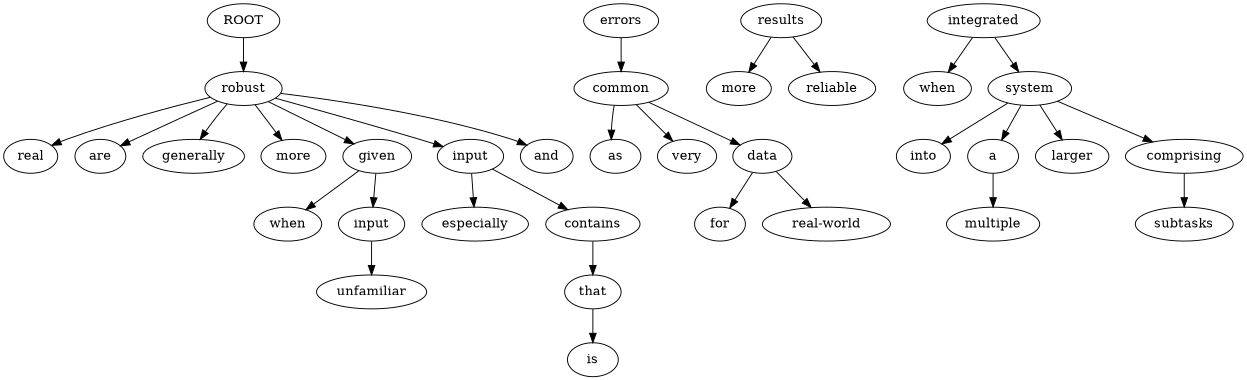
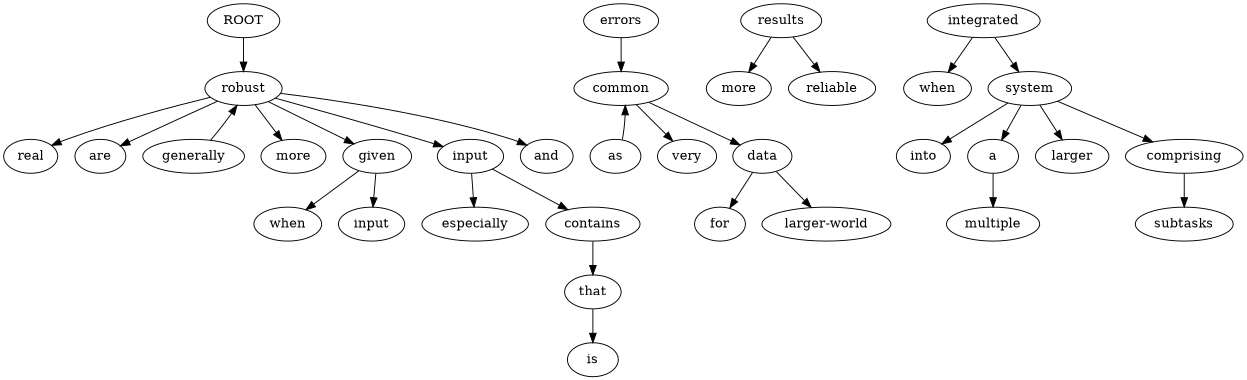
(216, 117) -> (221, 127)
(612, 118) -> (624, 127)
(826, 224) -> (826, 224)
(372, 292) -> none
